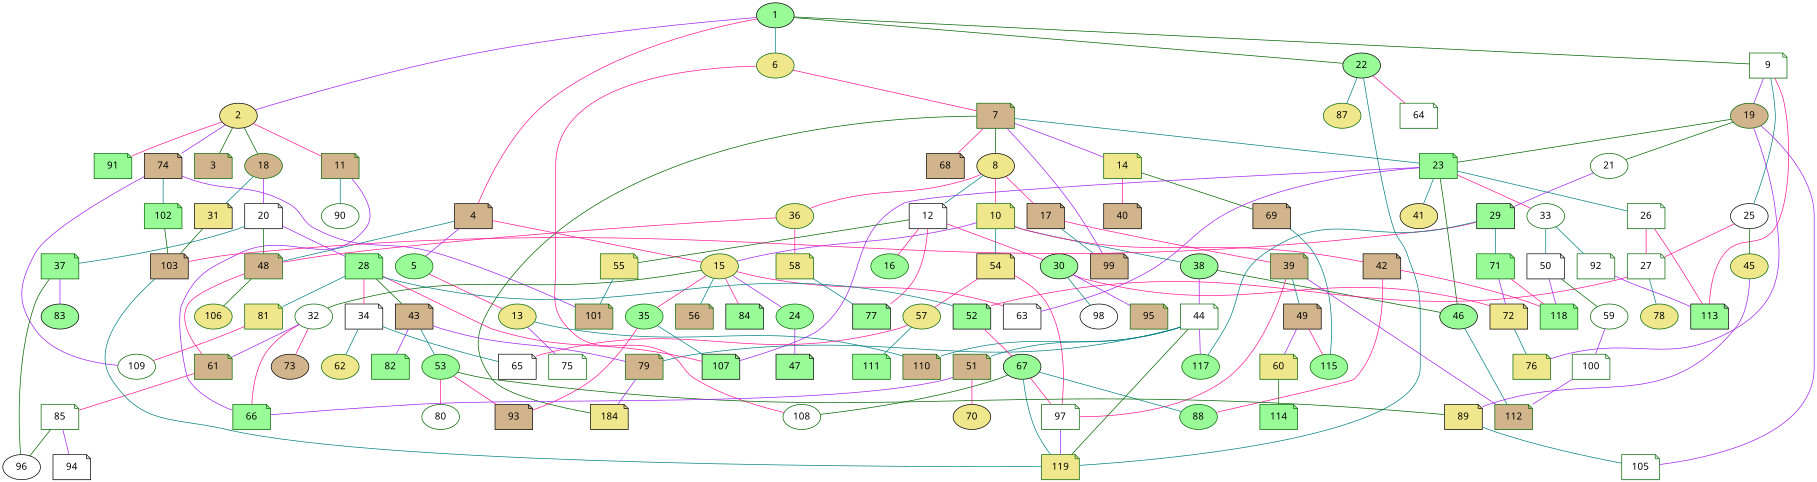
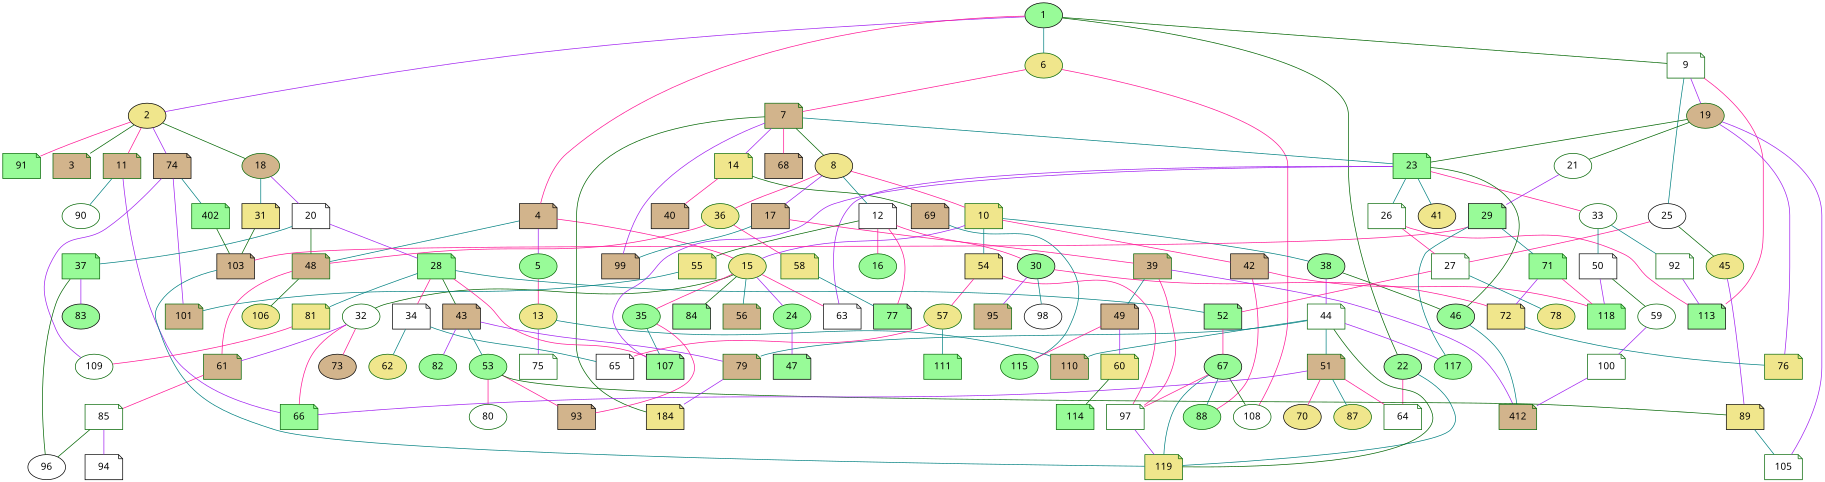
(1352, 91) -> (1340, 392)
(1016, 186) -> (799, 193)
(163, 216) -> (211, 216)
(732, 291) -> (726, 286)
(390, 367) -> (438, 367)
none -> (1364, 392)
(1514, 417) -> (1518, 417)
